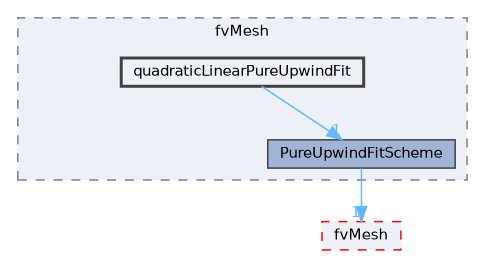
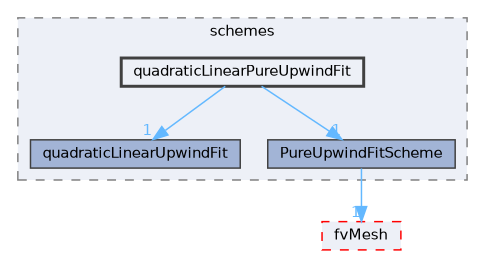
(242, 32) -> (242, 32)
none -> (135, 154)
